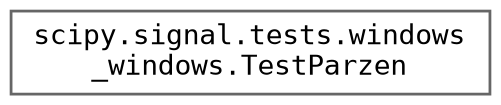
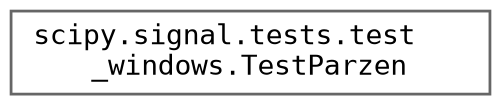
(251, 53) -> (251, 53)
